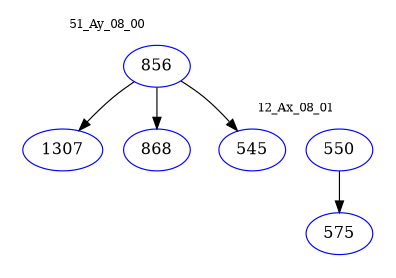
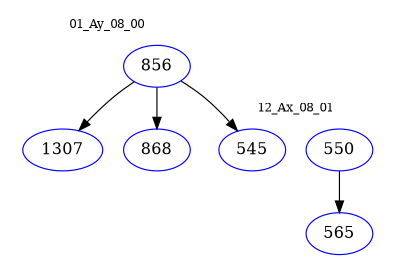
(107, 25) -> (107, 25)
(339, 234) -> (339, 234)
